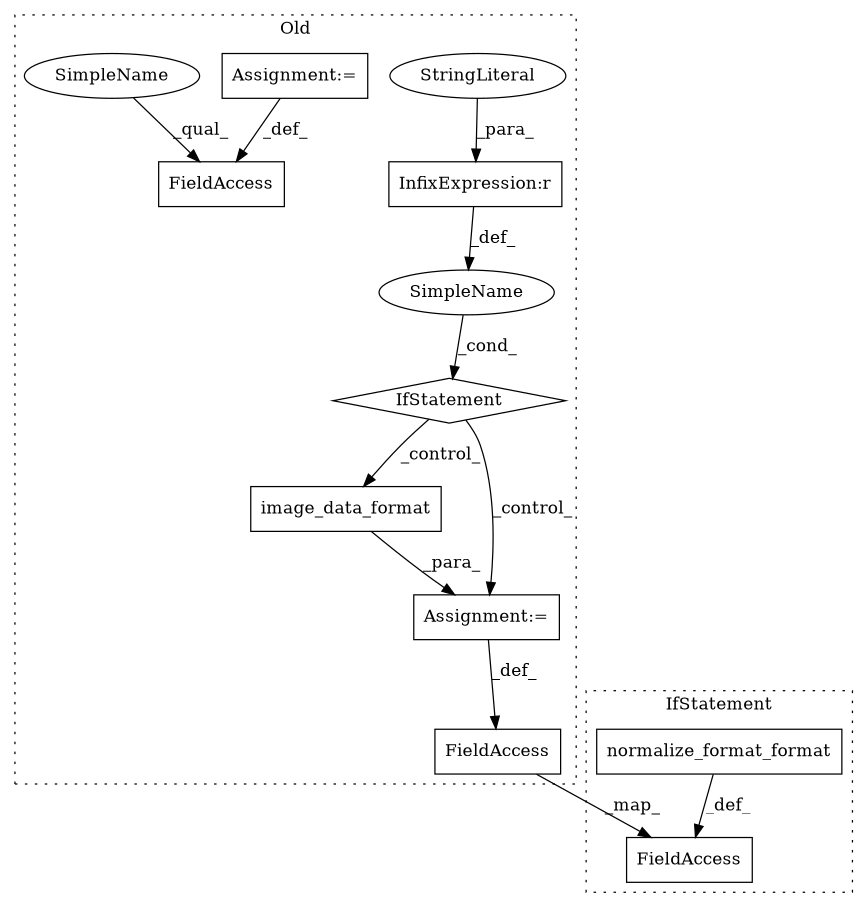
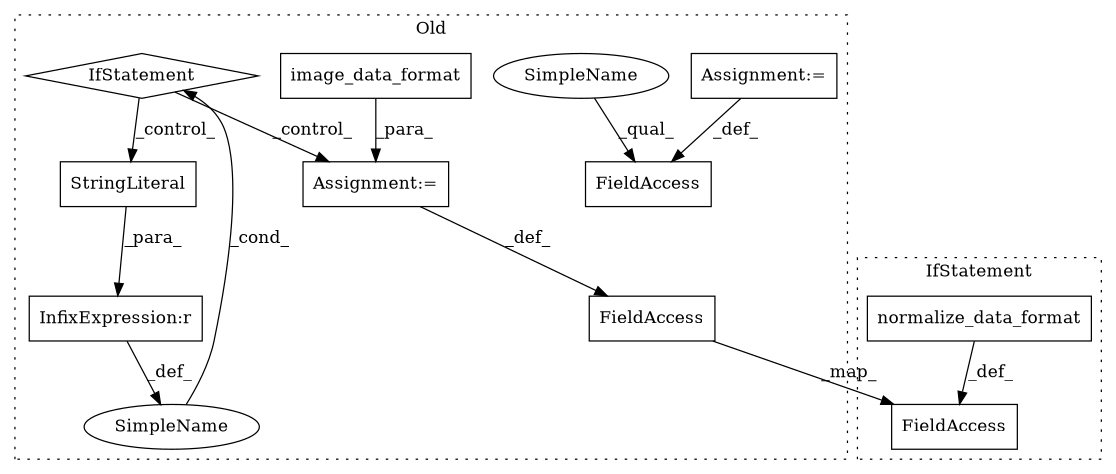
(478, 76) -> (128, 184)
(399, 447) -> (136, 124)
(719, 752) -> (979, 319)
